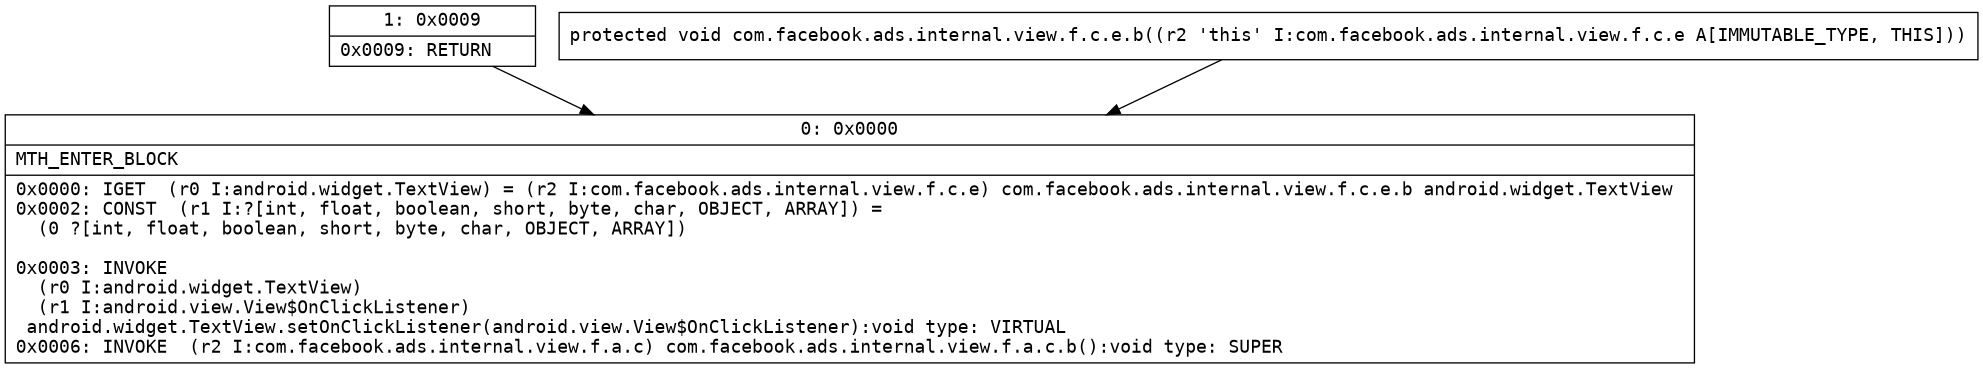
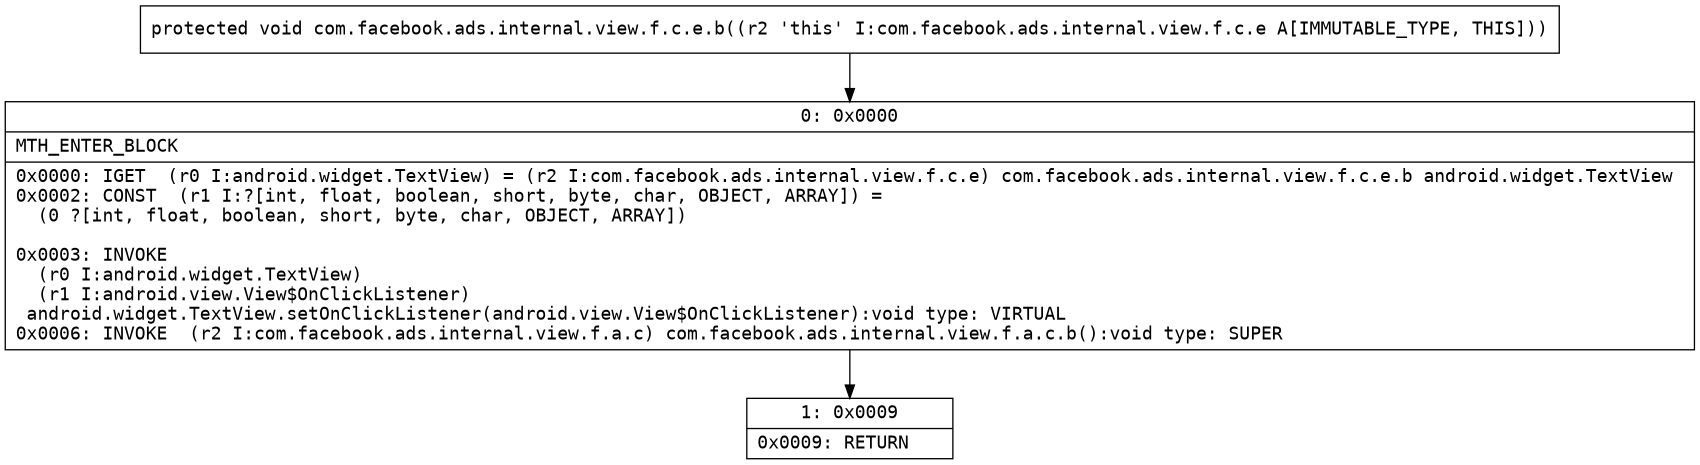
(537, 88) -> (850, 367)
